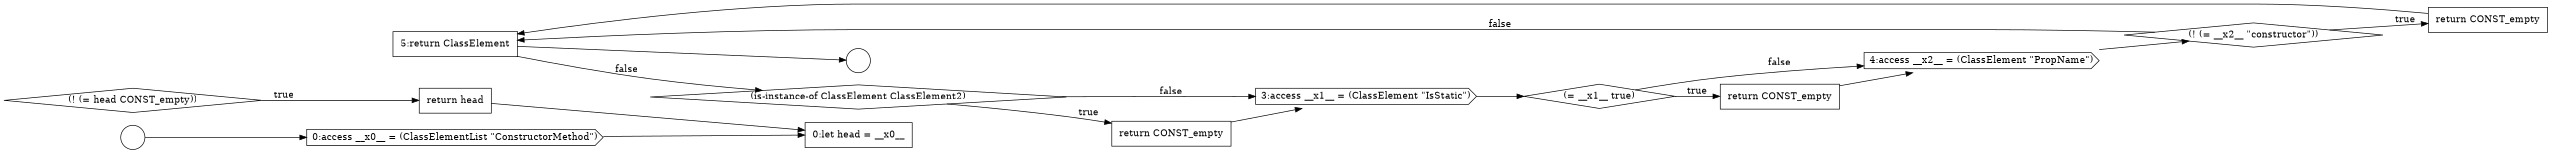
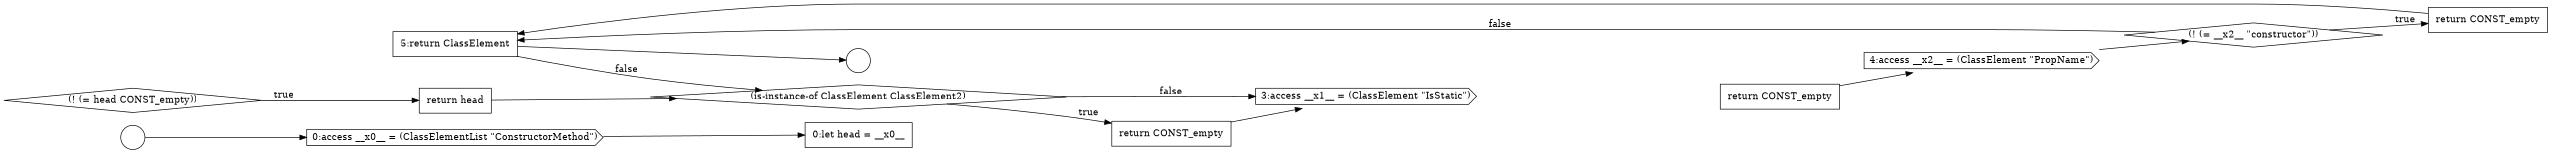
(1599, 96) -> none
(645, 117) -> (580, 99)
